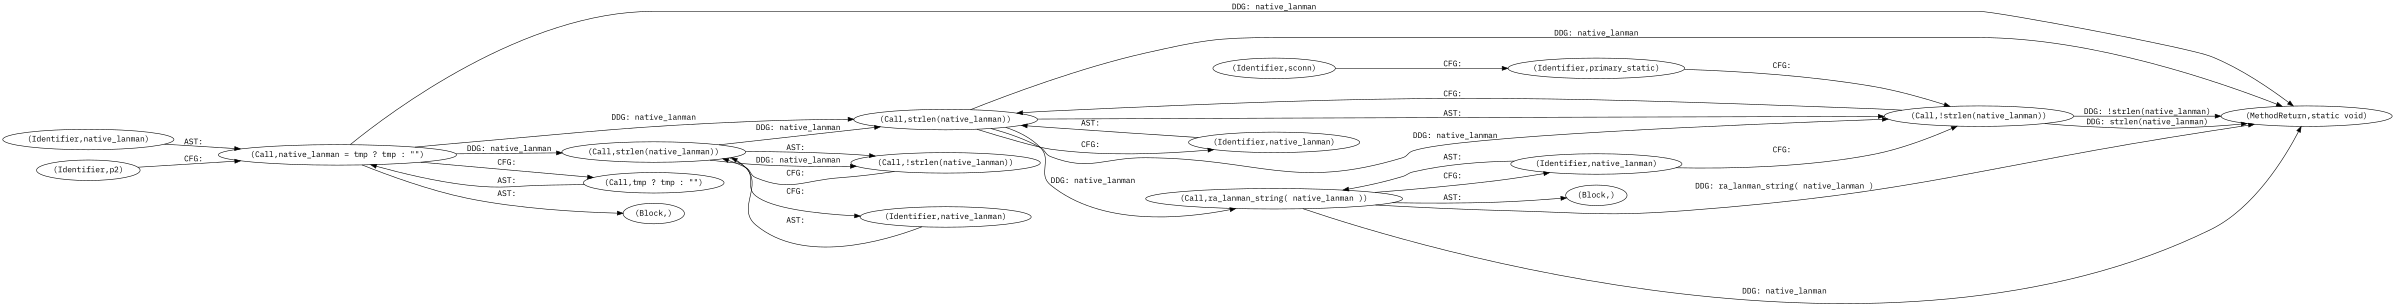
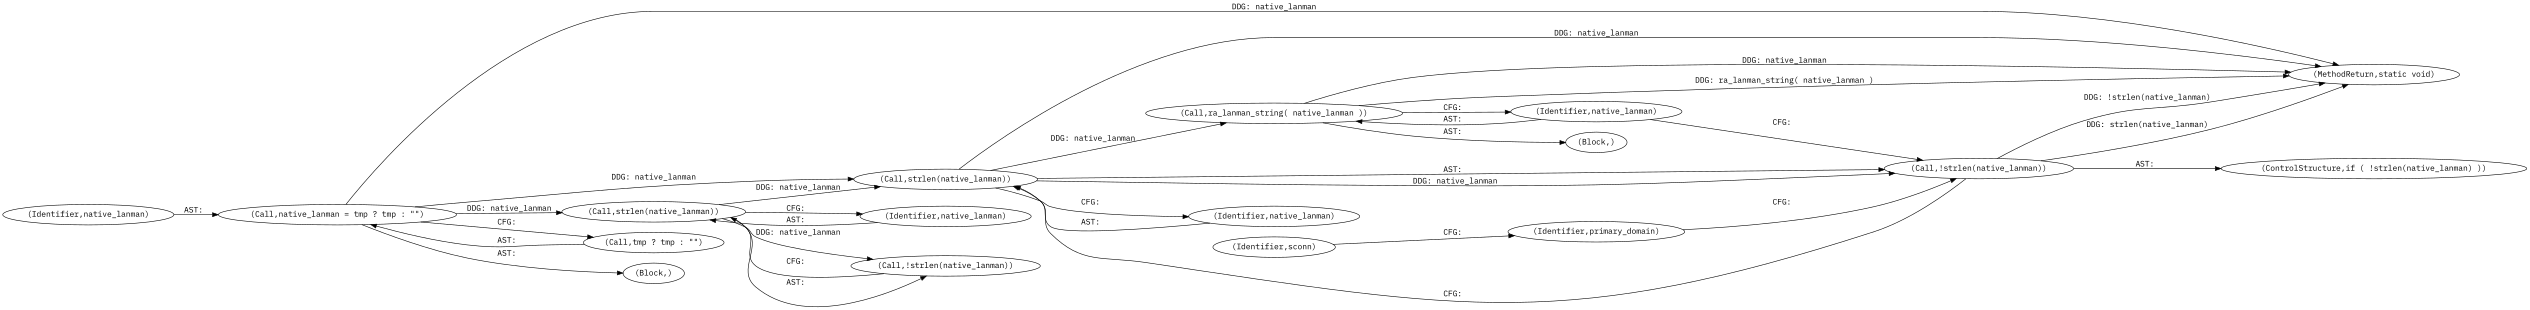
(1596, 68) -> (1596, 232)
none -> (2374, 169)
(88, 170) -> none
